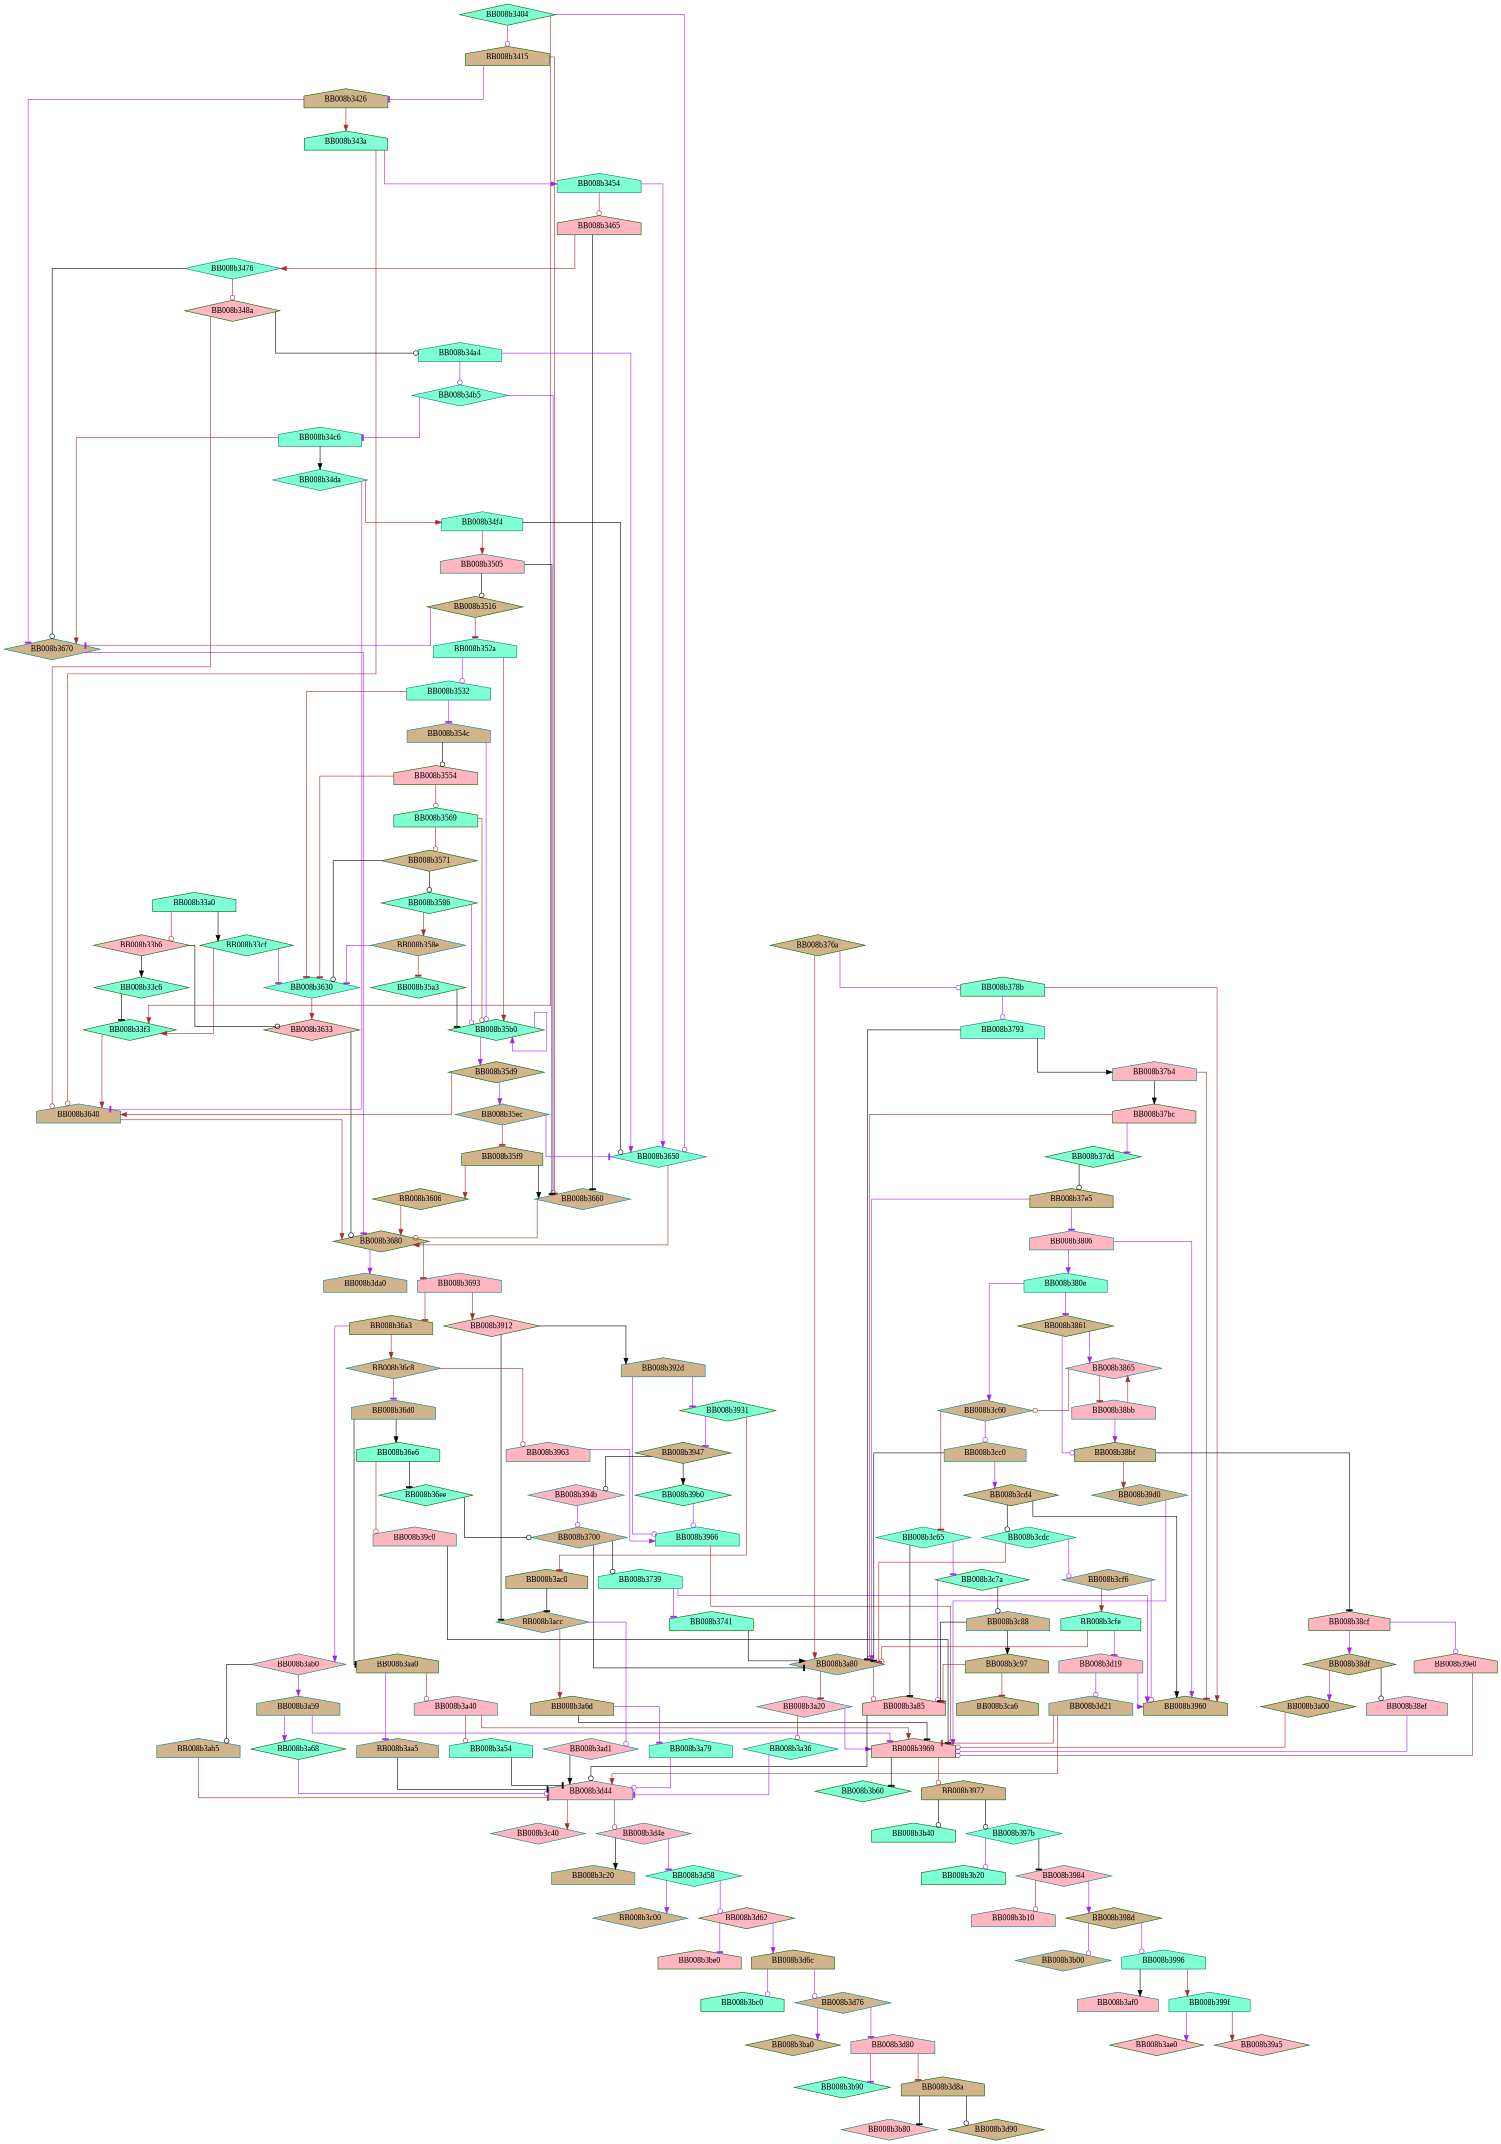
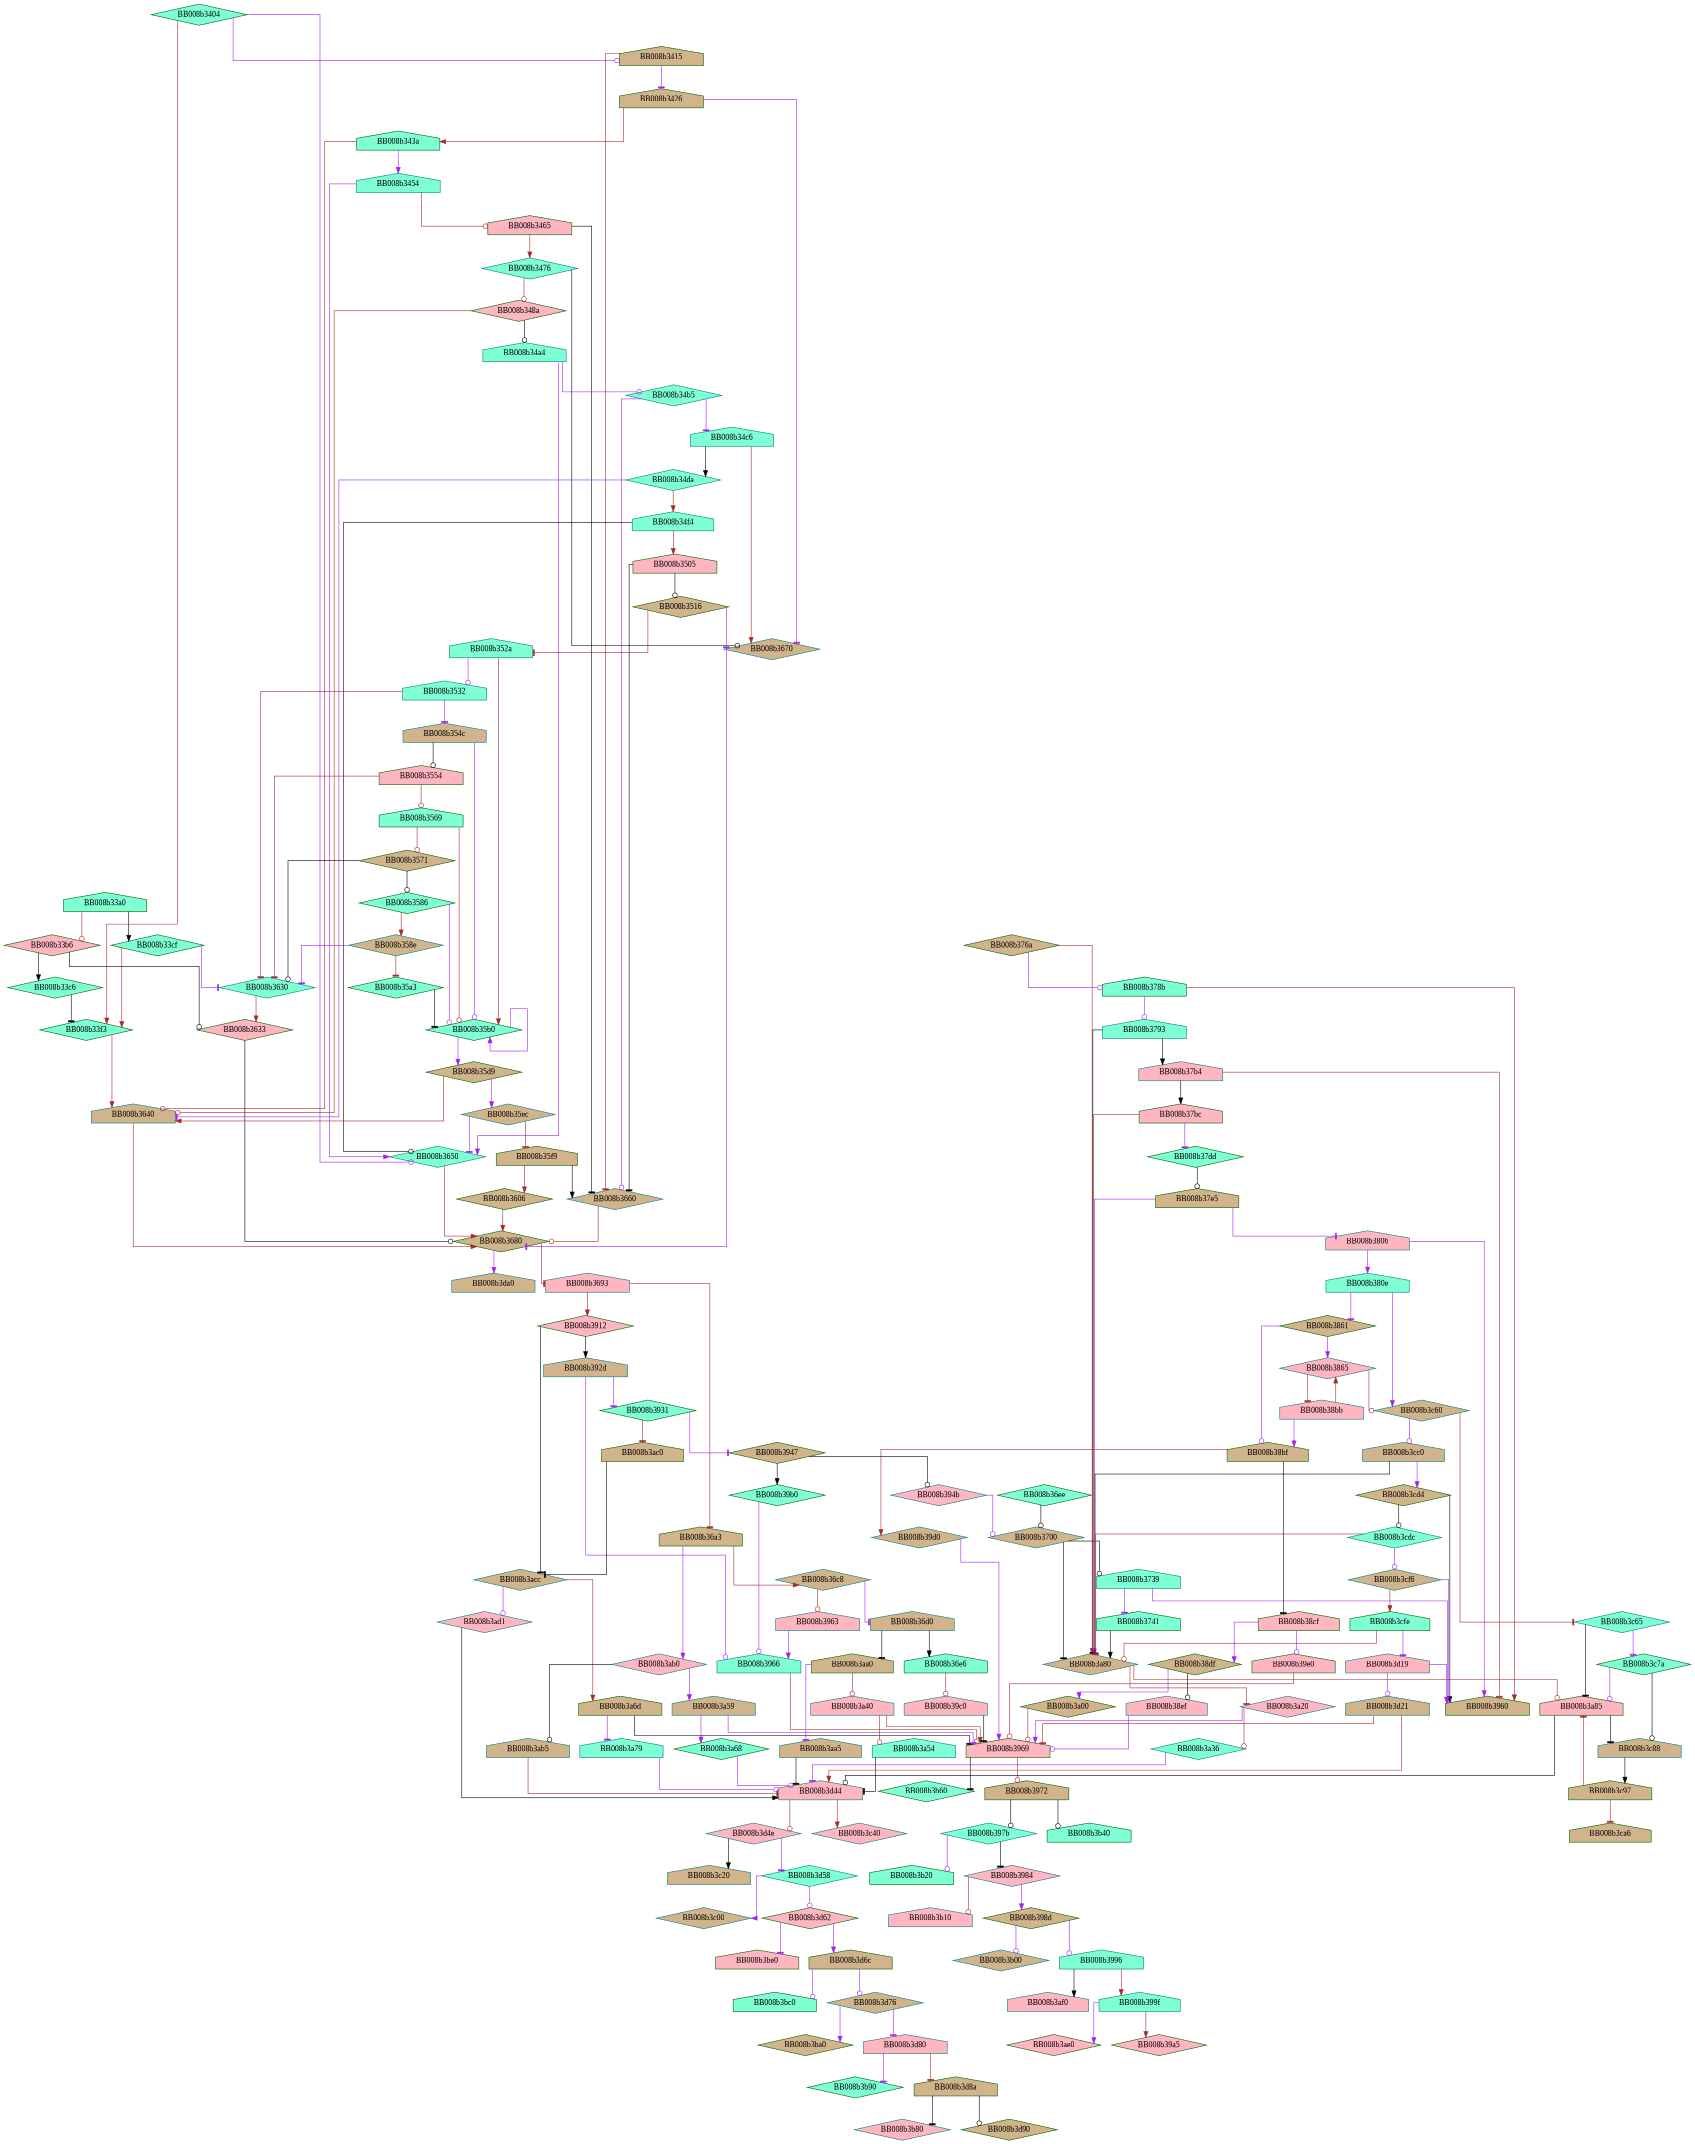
(482, 565) -> (675, 565)
(409, 1473) -> none
(940, 1648) -> (1611, 1728)
